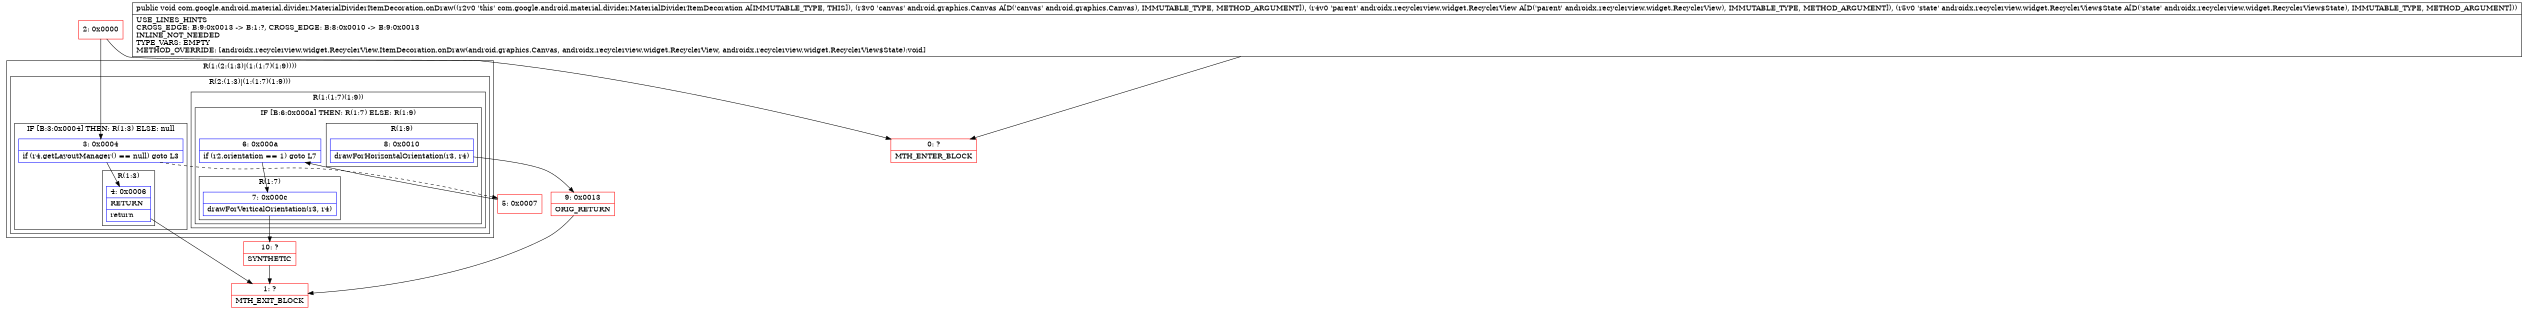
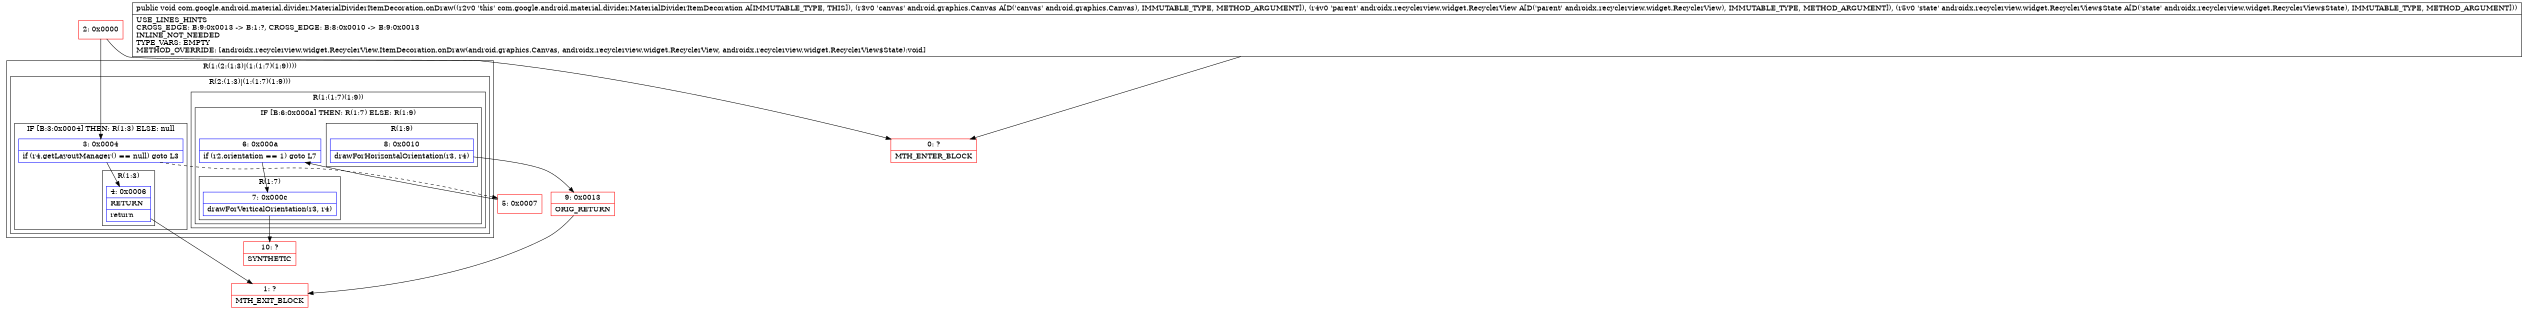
(270, 272) -> none
